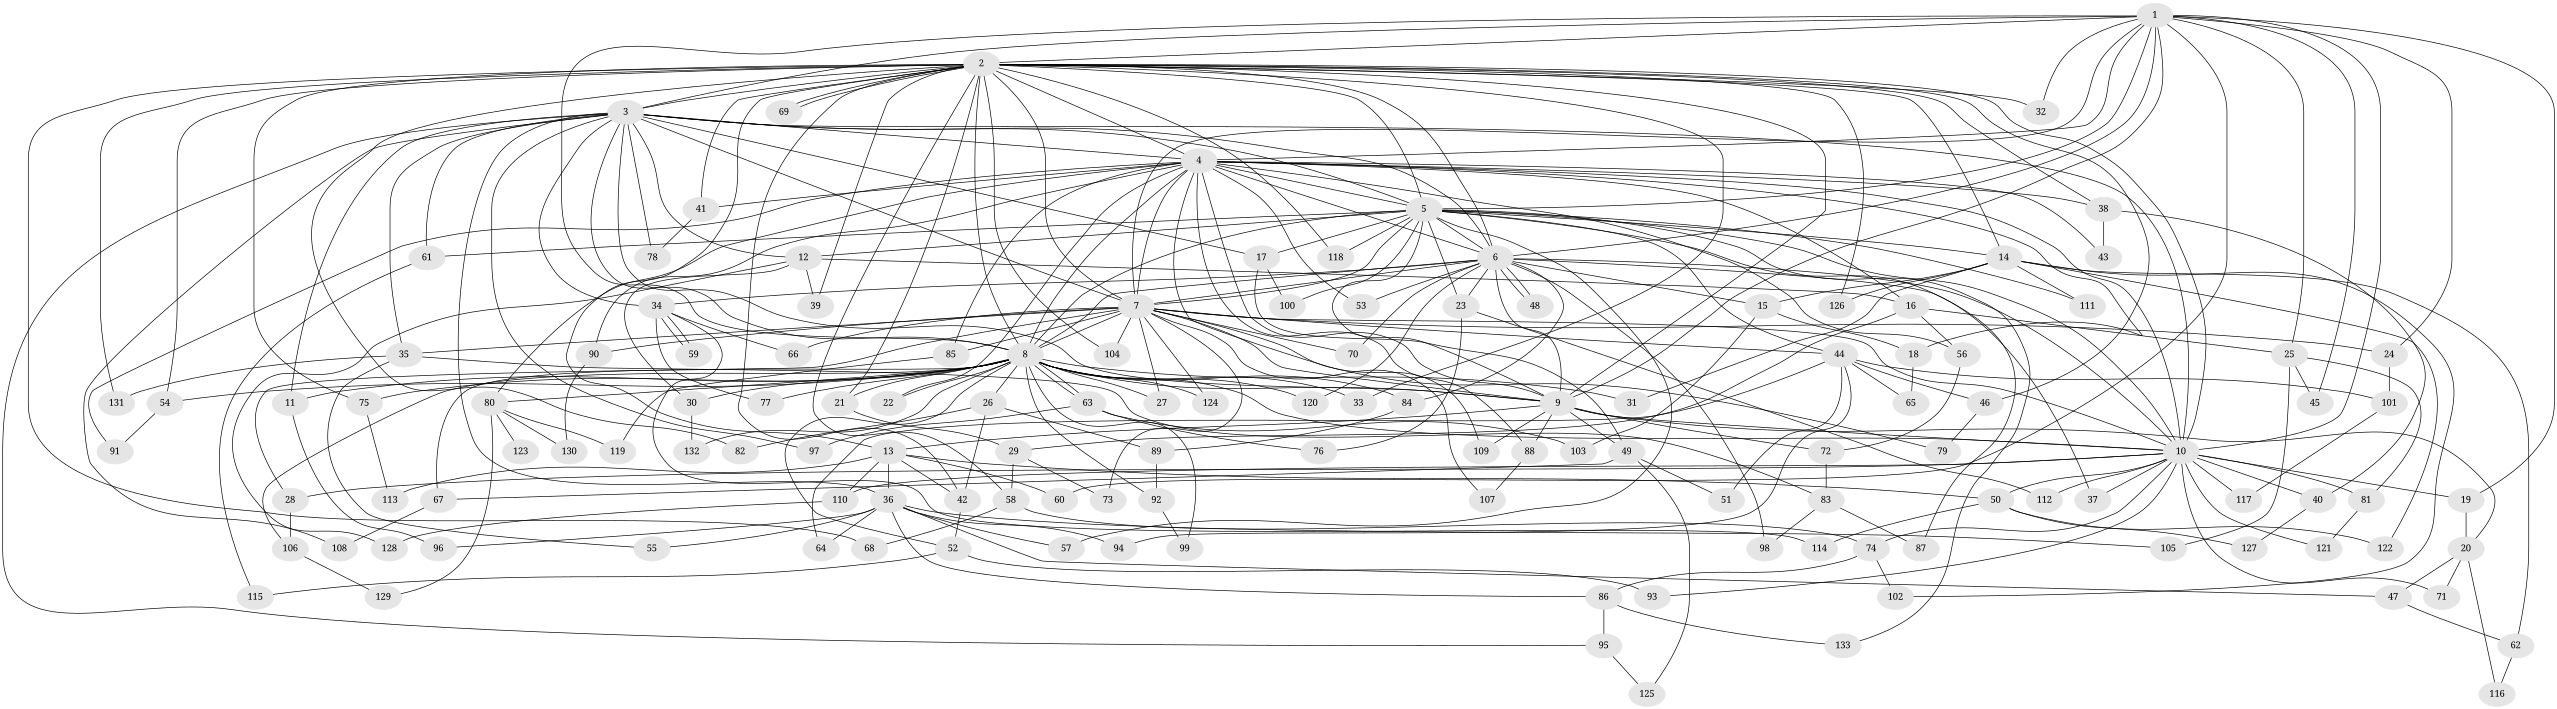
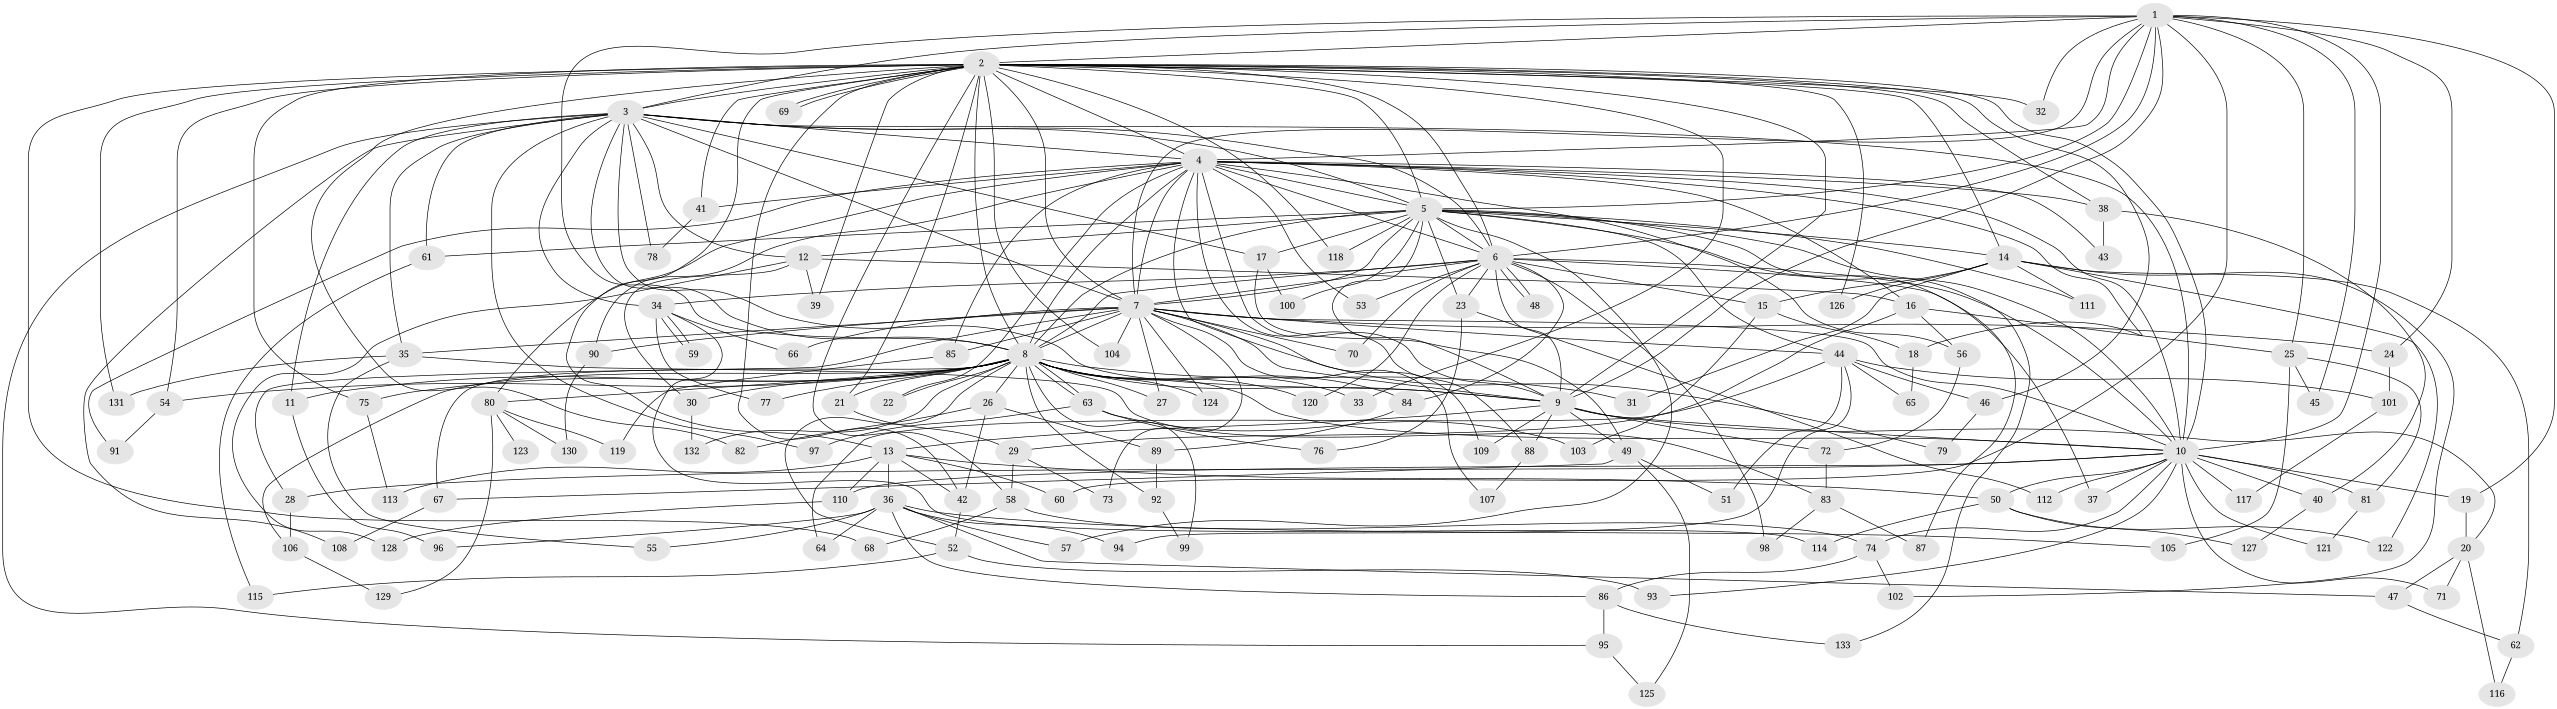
(474, 441) -> none
